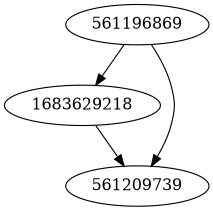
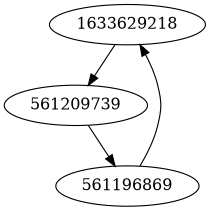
(174, 100) -> (99, 141)
(82, 105) -> (127, 25)
